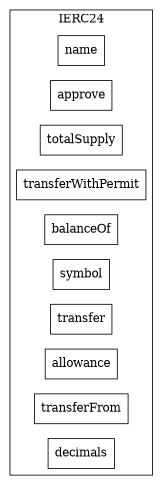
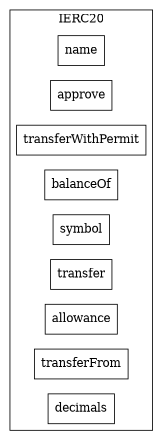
(81, 19) -> (81, 19)
(81, 140) -> none
